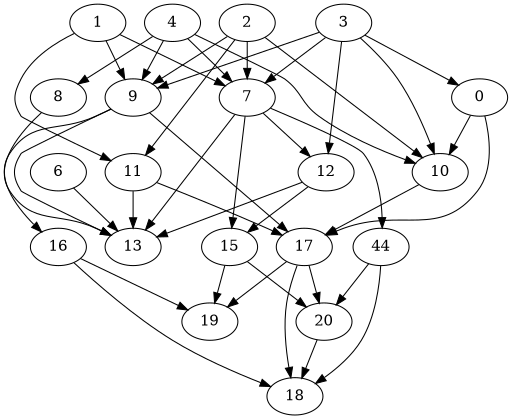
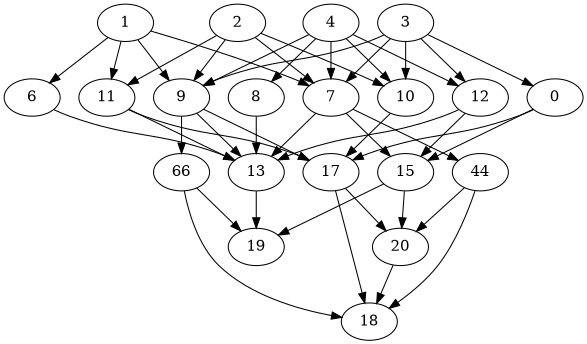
none -> (83, 57)
(462, 130) -> (483, 134)
(283, 131) -> (398, 57)
(58, 247) -> (182, 172)
(261, 281) -> (256, 204)
